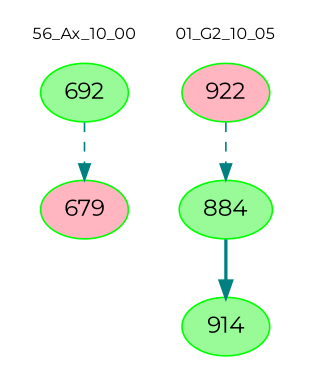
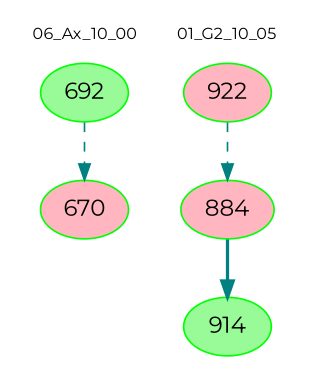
(84, 35) -> (85, 35)
(84, 210) -> (84, 210)
(226, 210) -> (228, 210)
